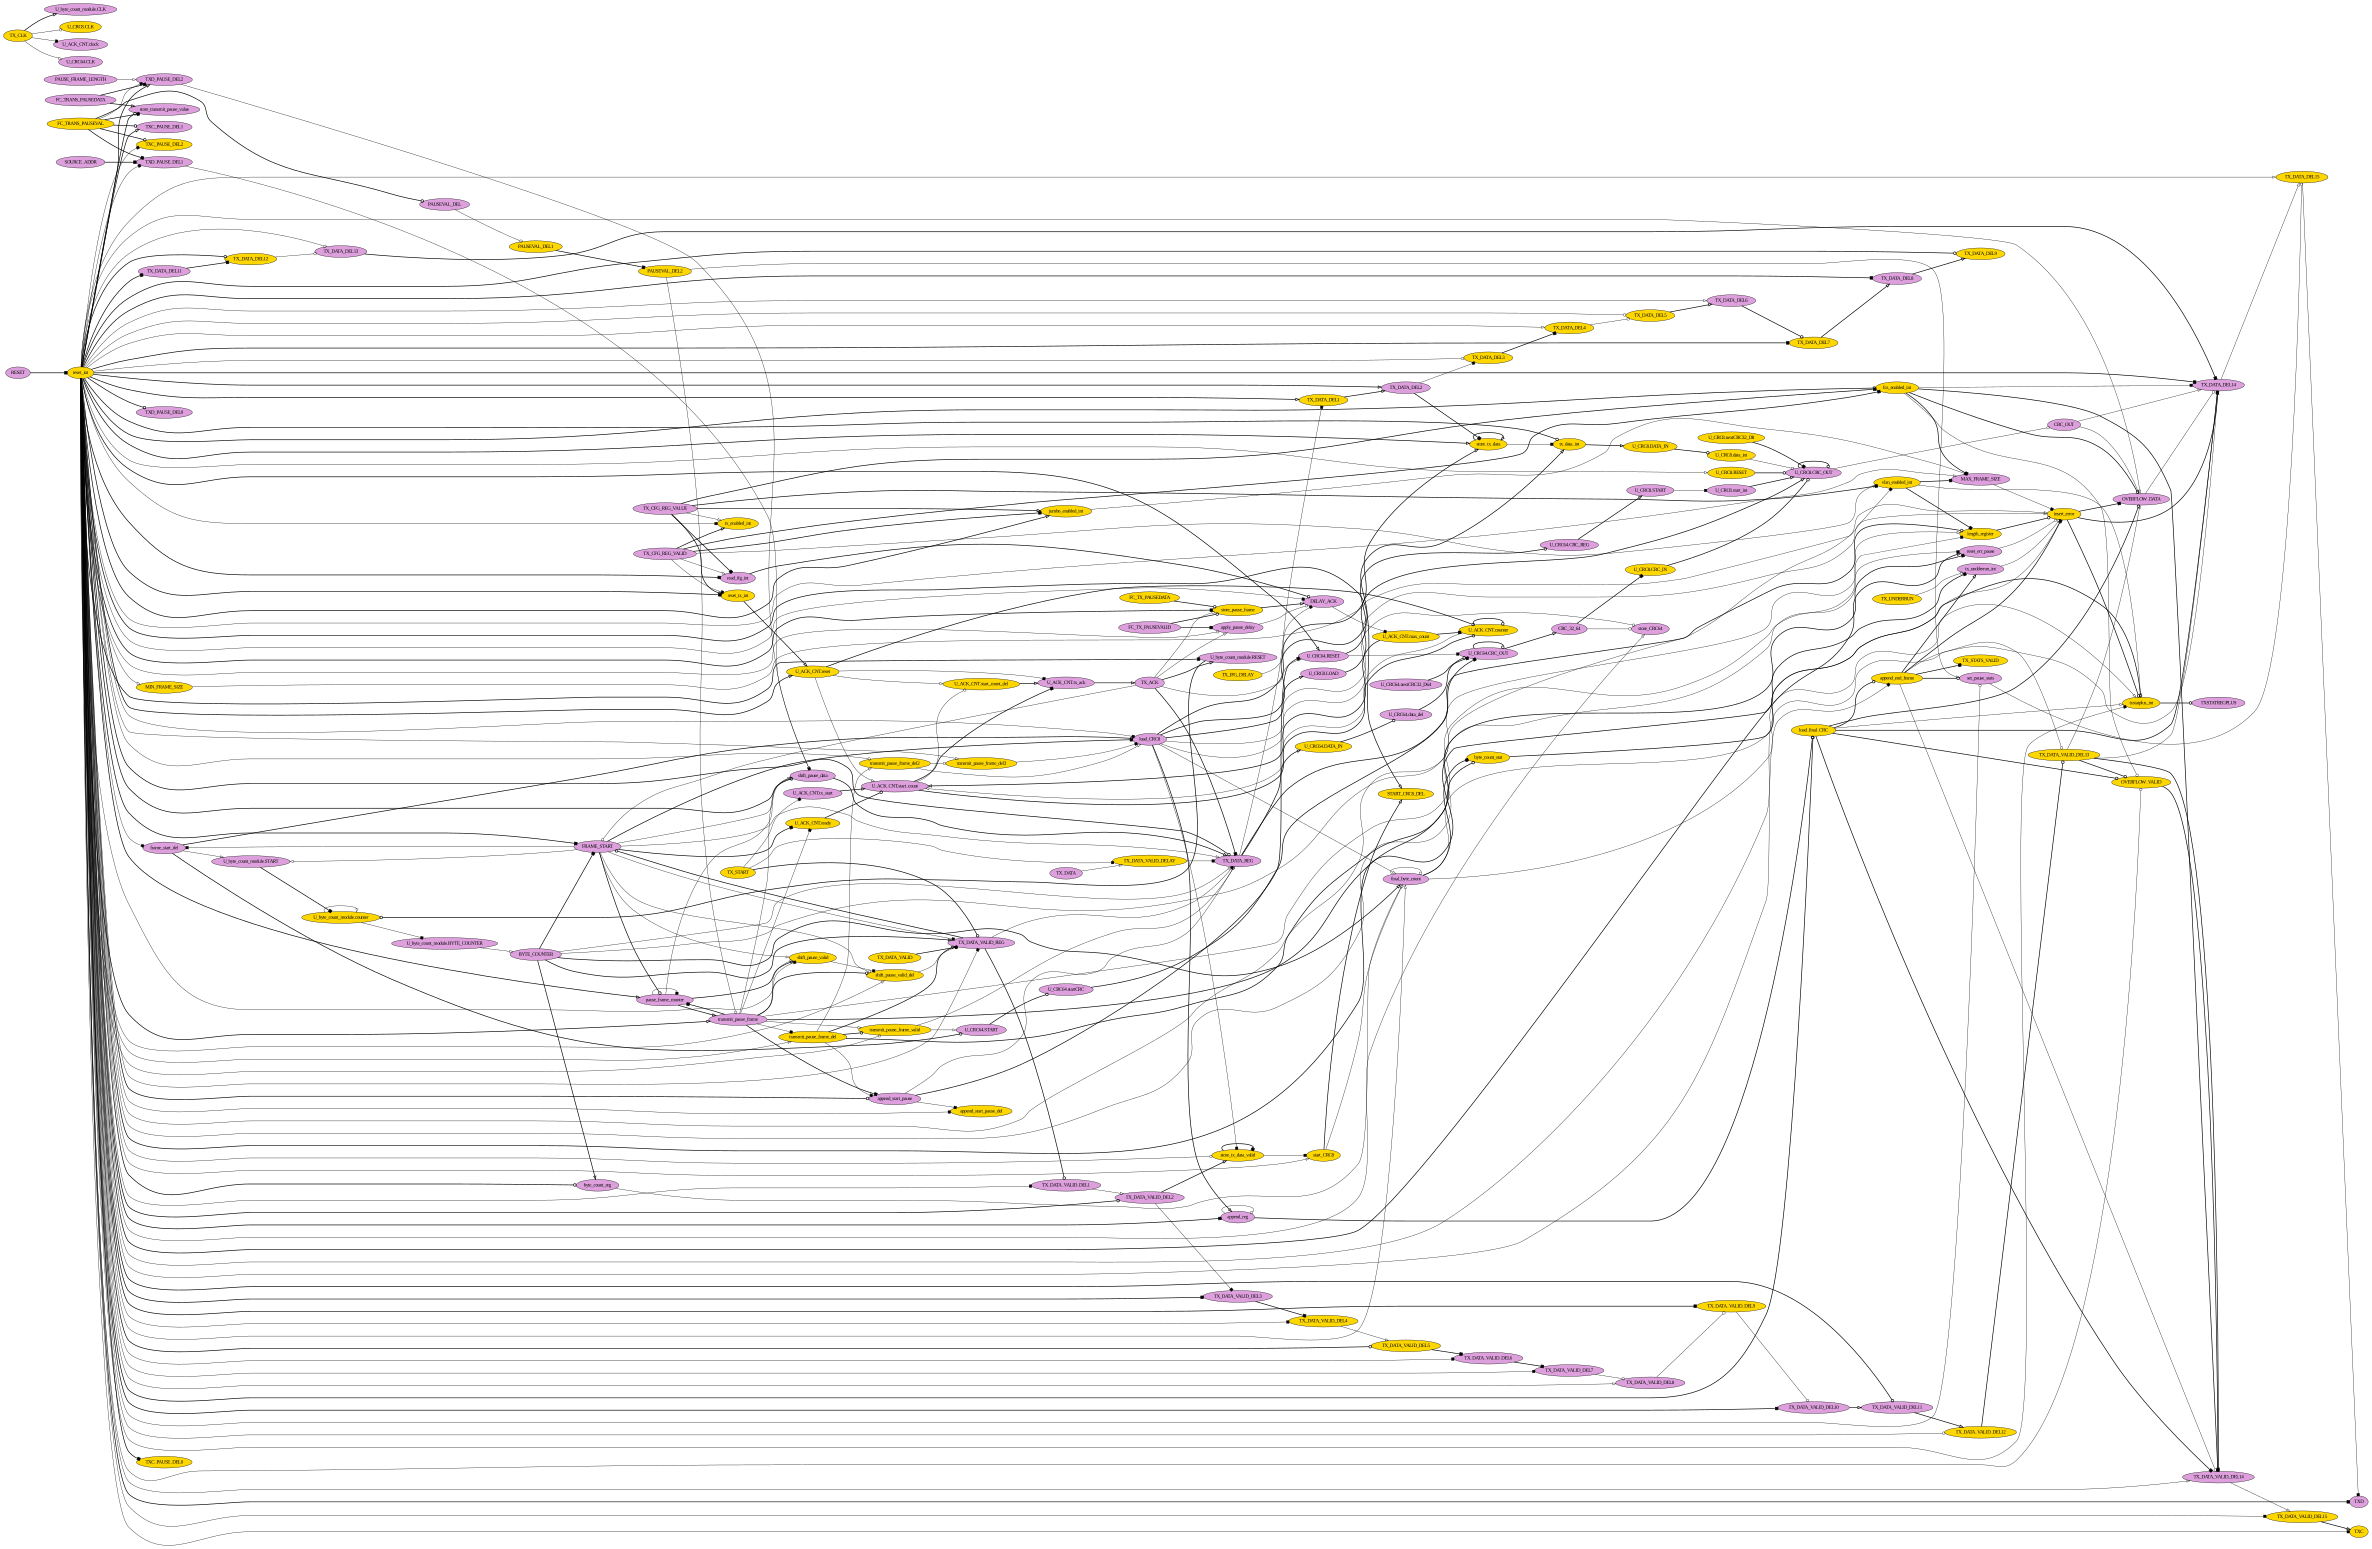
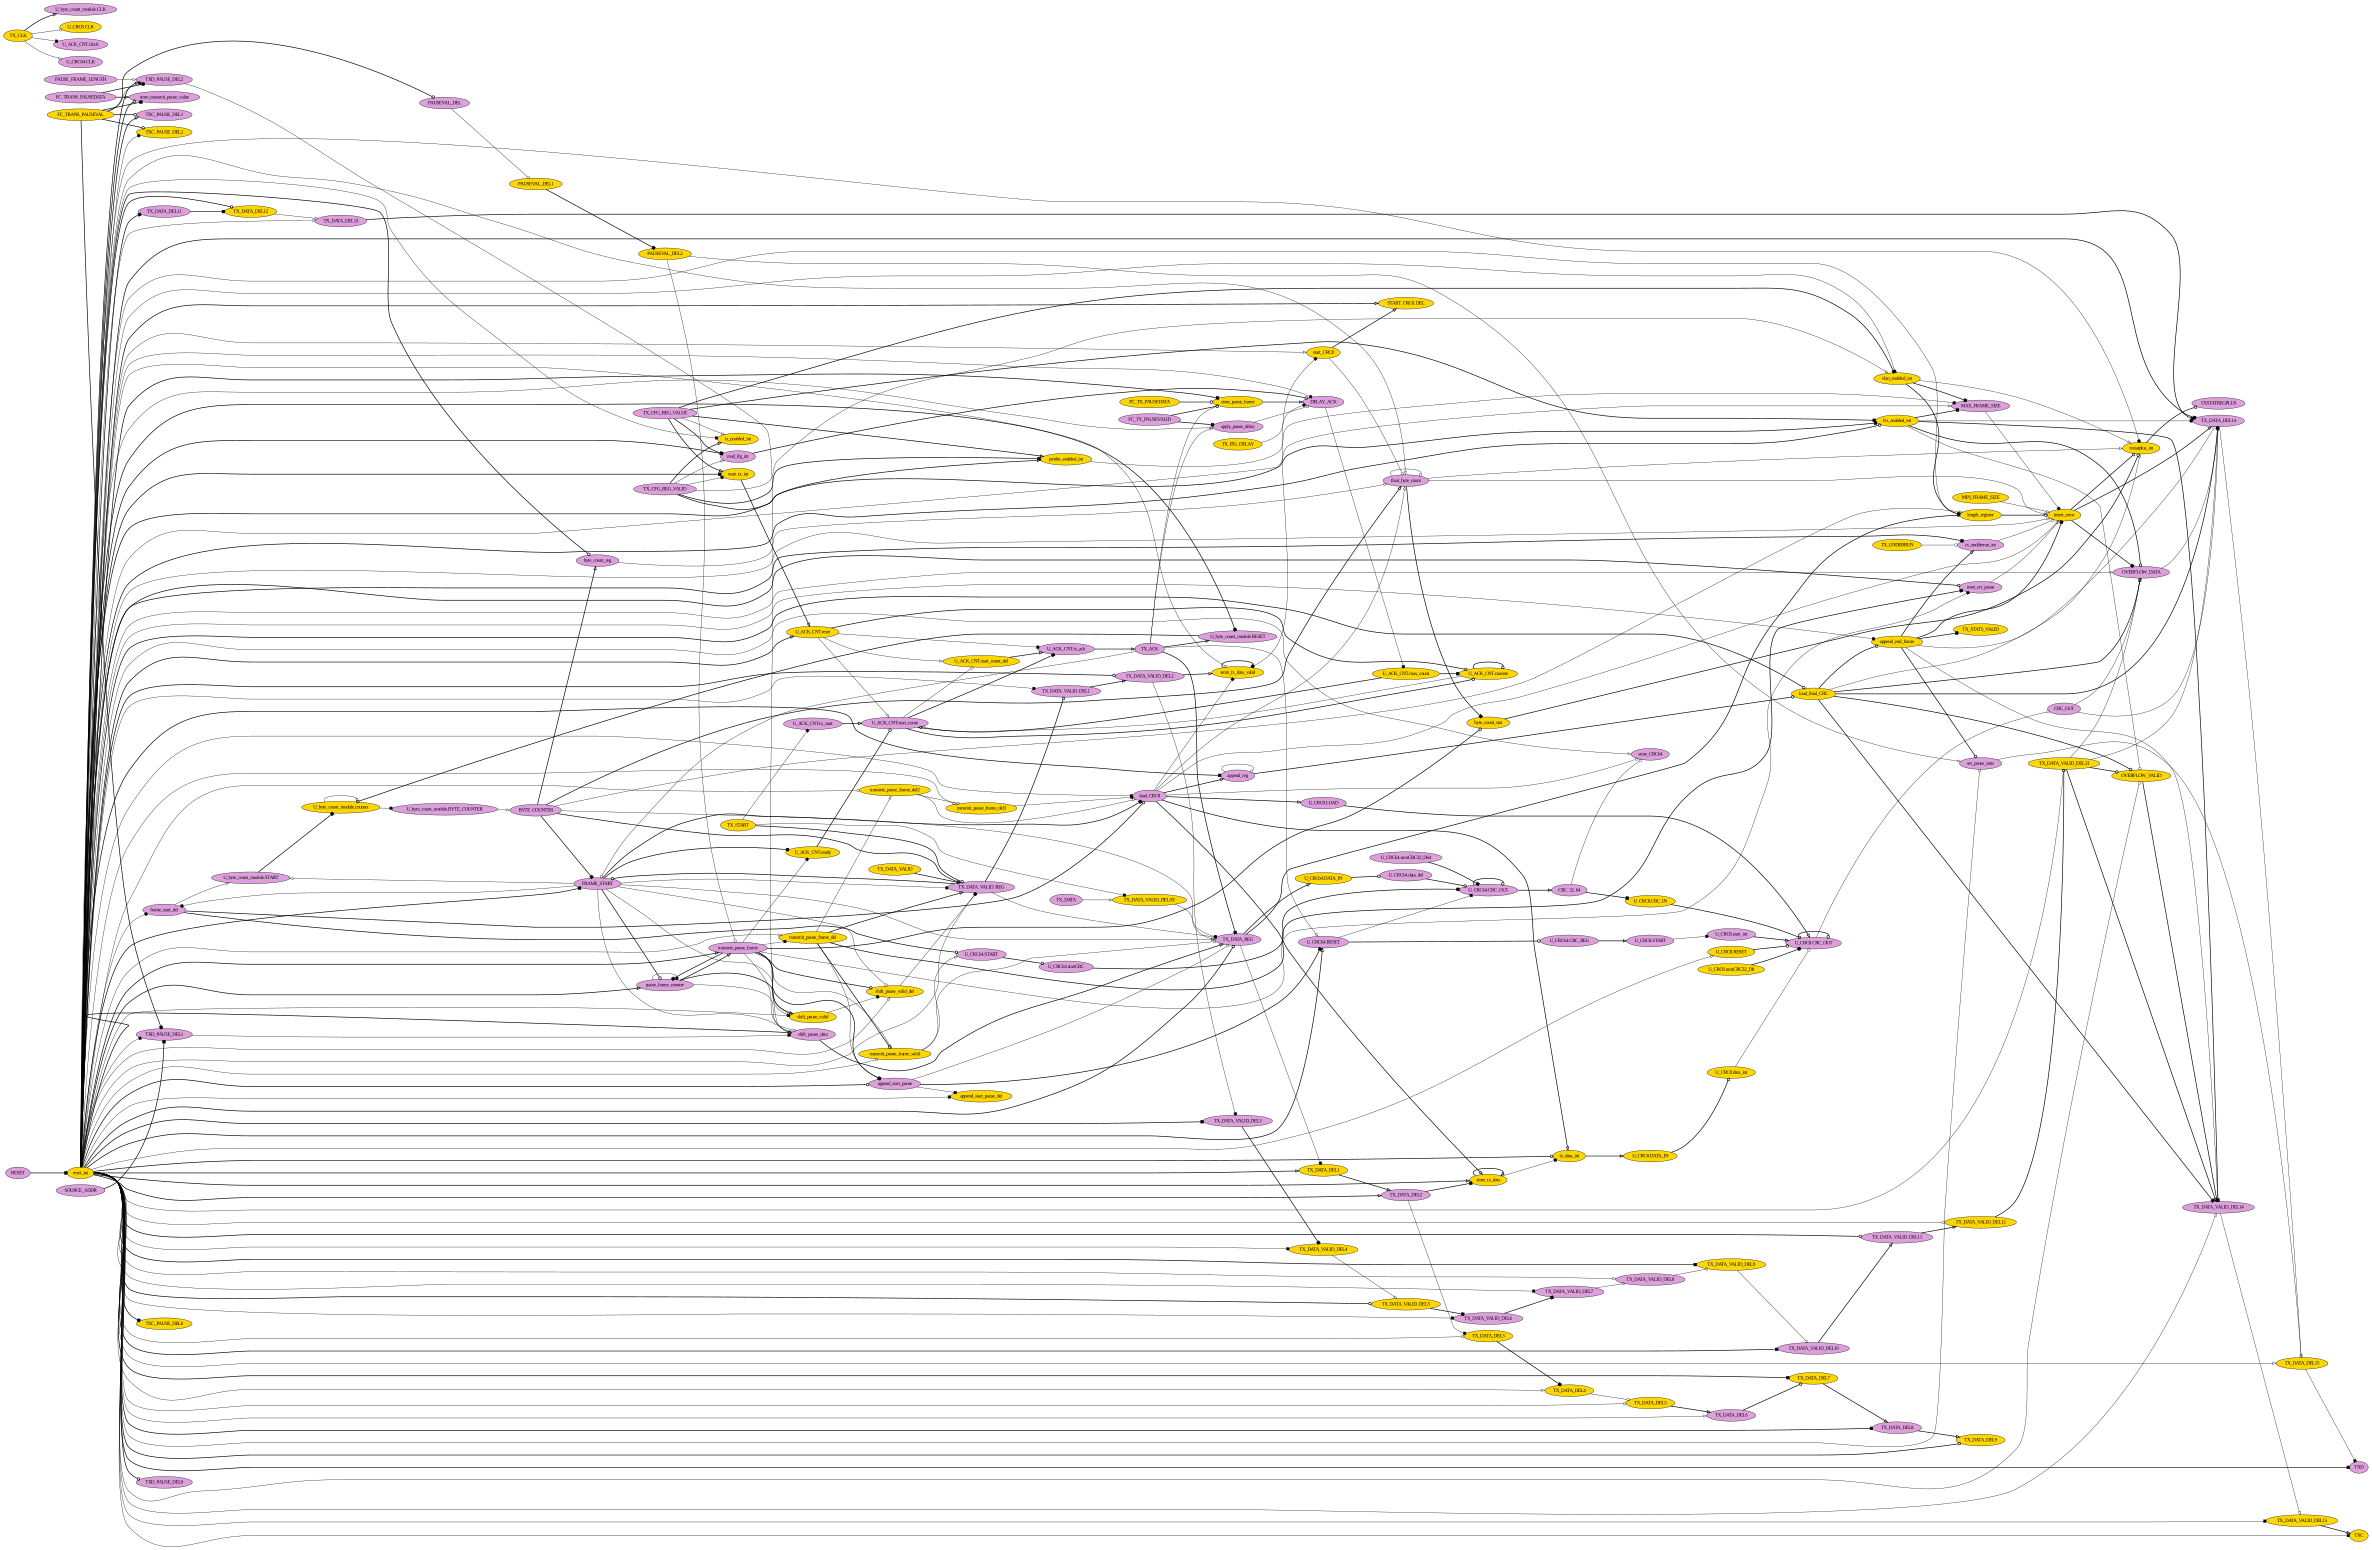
(91, 536) -> (792, 544)
(1106, 1191) -> (1106, 684)
(778, 1250) -> (766, 593)
